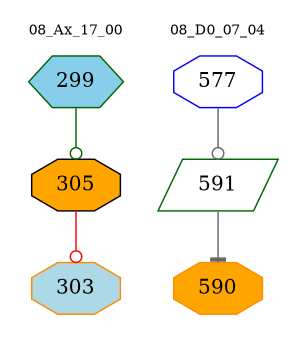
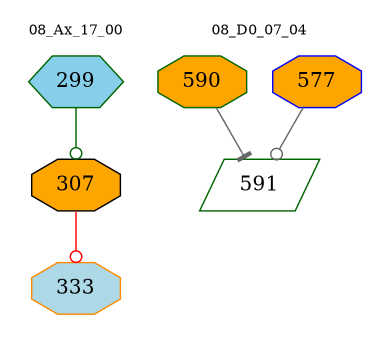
(218, 82) -> (317, 82)
(76, 185) -> (76, 185)
(218, 233) -> (229, 130)
(76, 288) -> (76, 288)
(218, 288) -> (202, 82)
